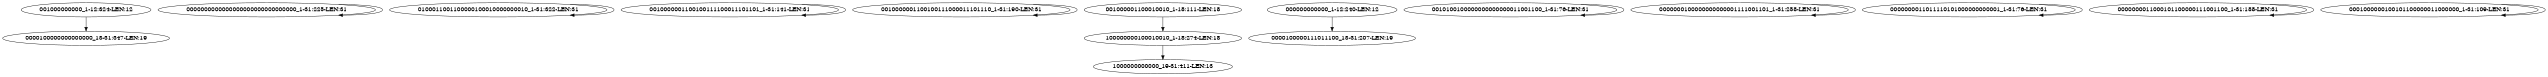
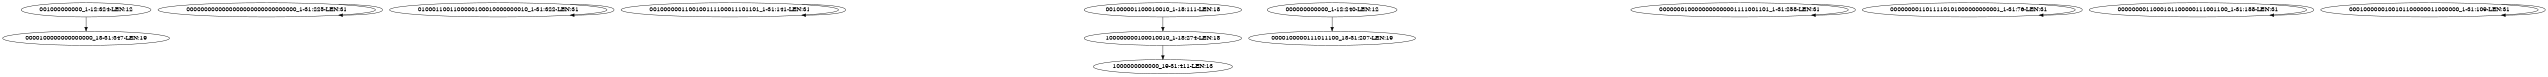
(961, 10) -> none
(1510, 10) -> none
